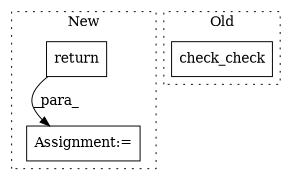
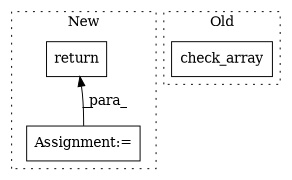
(222, 59) -> (222, 59)
(32, 97) -> (83, 106)
